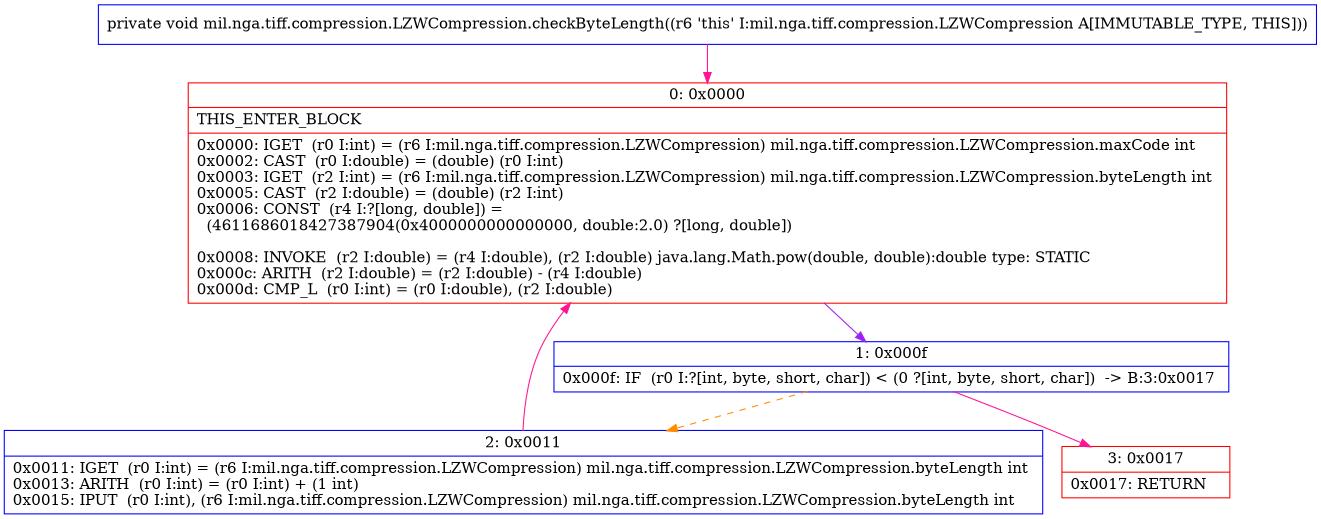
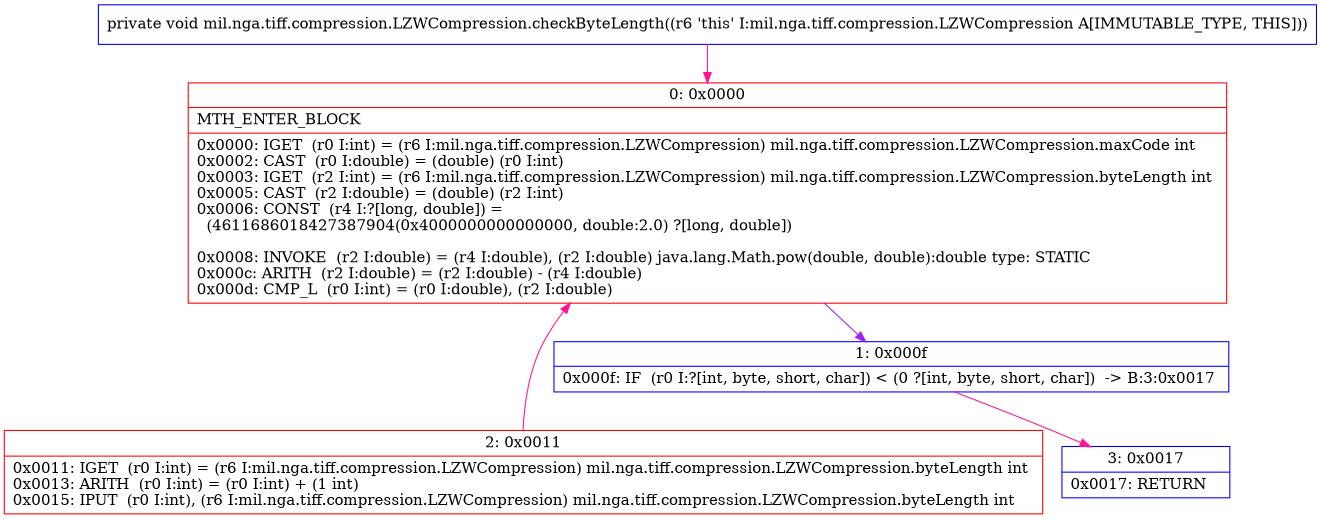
(279, 120) -> (279, 120)
(742, 410) -> none
(523, 472) -> (523, 472)
(1146, 472) -> (1146, 472)
